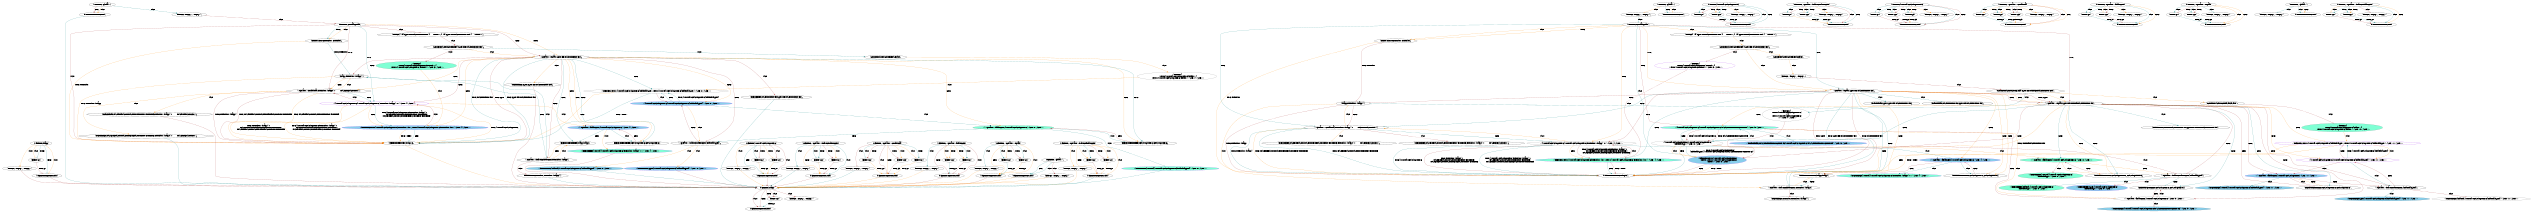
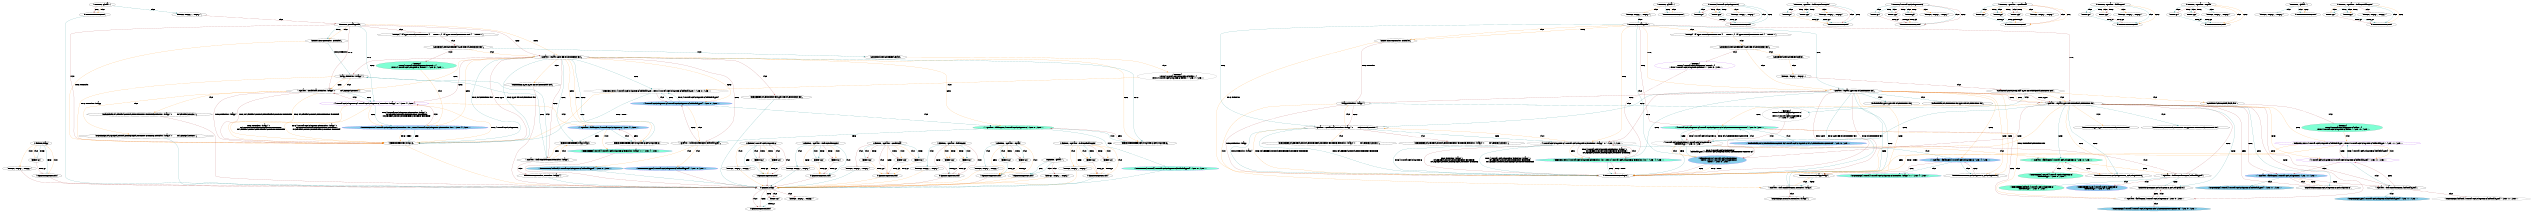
none -> (2106, 128)
